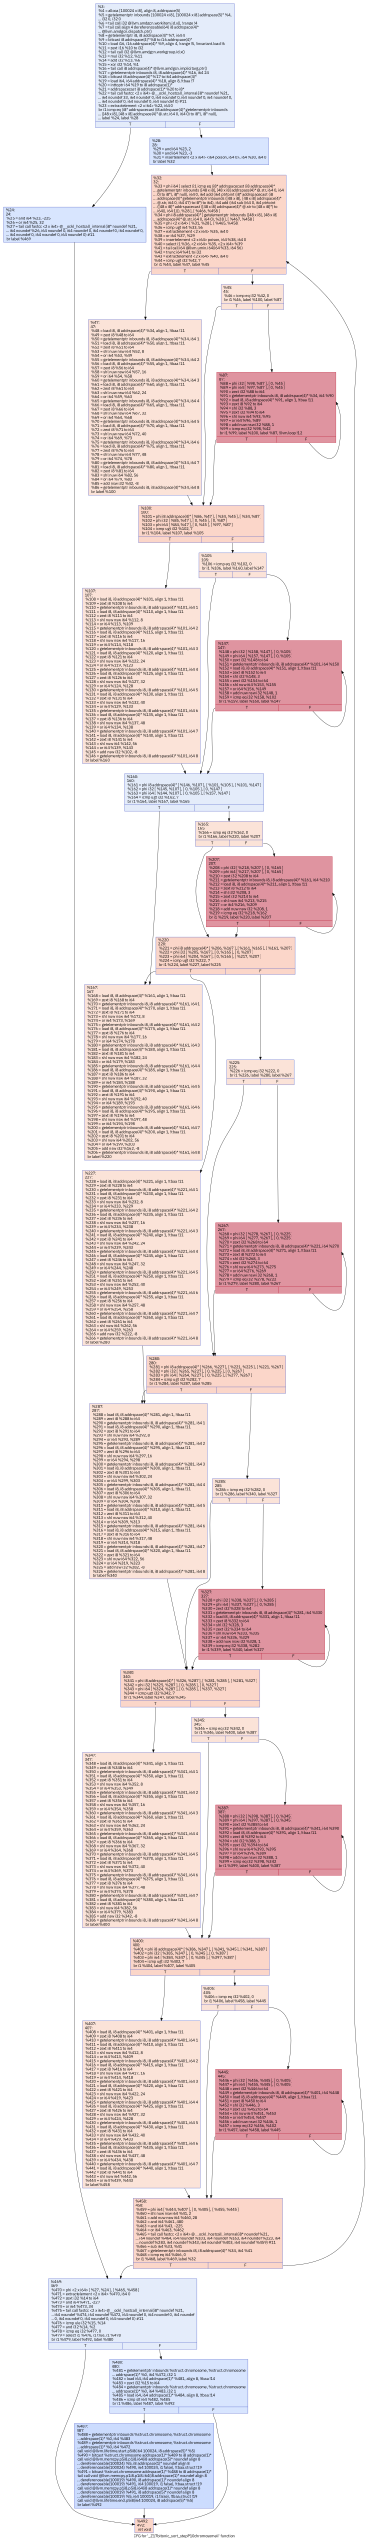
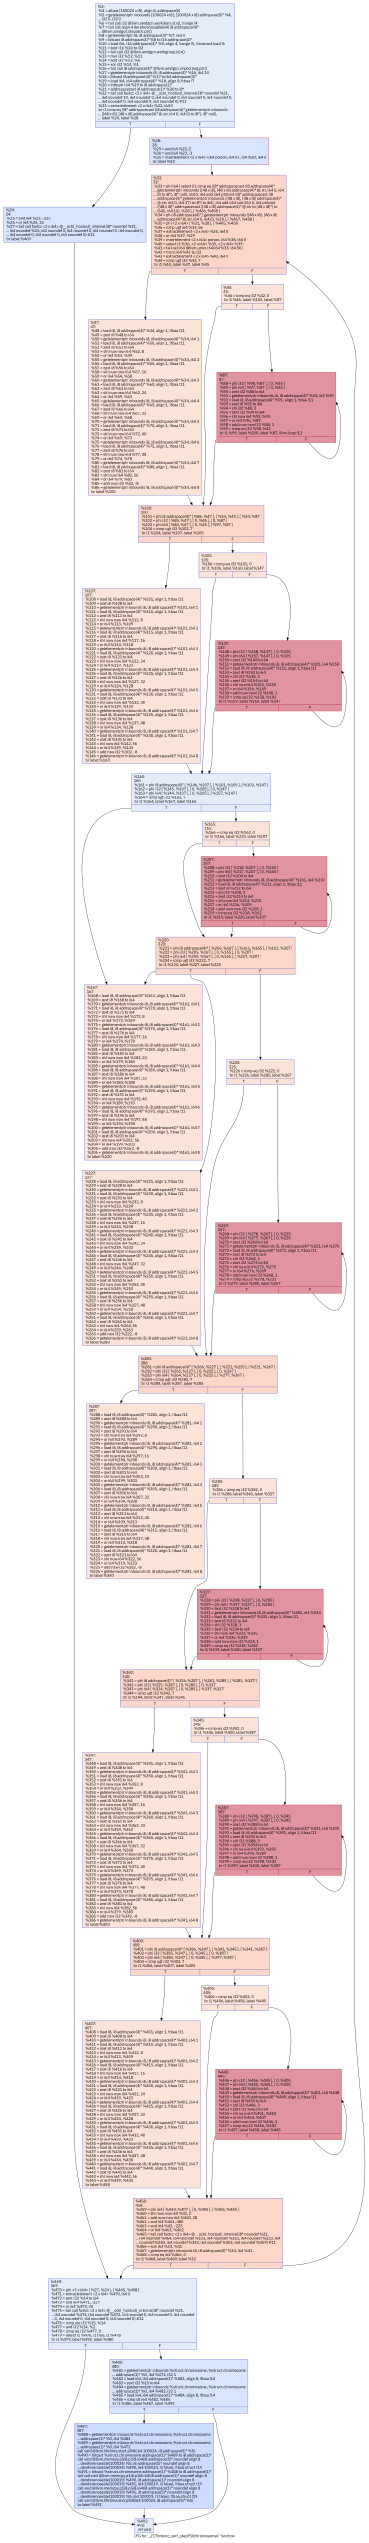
(209, 151) -> (209, 151)
(143, 1373) -> (194, 1350)
(176, 1623) -> none
(144, 2526) -> (144, 2526)
